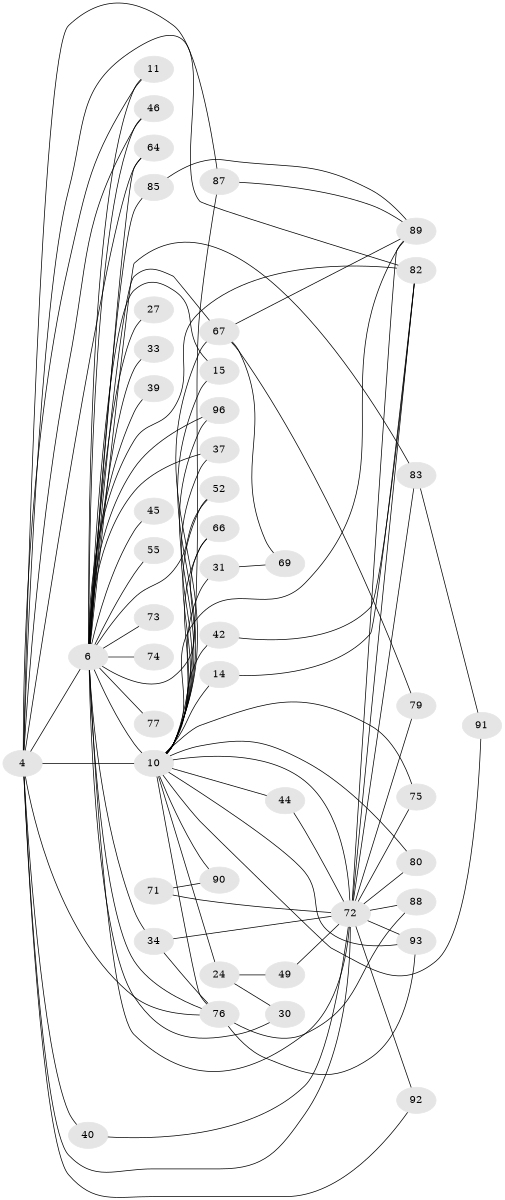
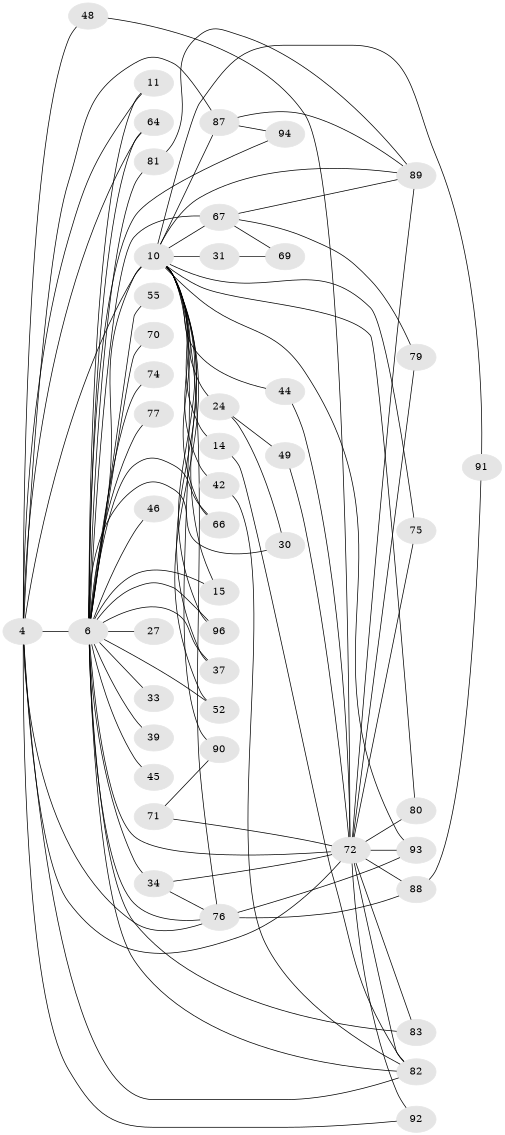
none -> (285, 134)
(154, 187) -> (154, 162)
(58, 428) -> none
(449, 601) -> (469, 683)
(154, 618) -> (154, 335)
(302, 779) -> none
(88, 1135) -> (88, 16)
